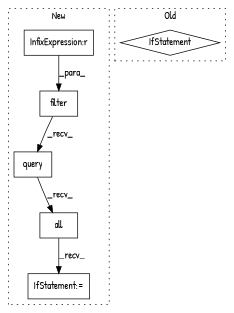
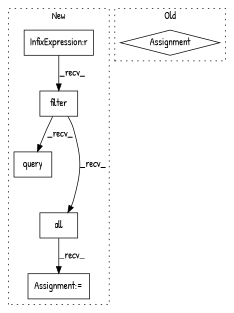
(170, 43) -> (170, 43)
(72, 73) -> (72, 73)
(43, 192) -> (80, 161)
(59, 286) -> (59, 286)
